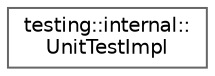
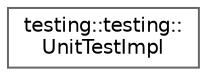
(107, 38) -> (103, 38)
